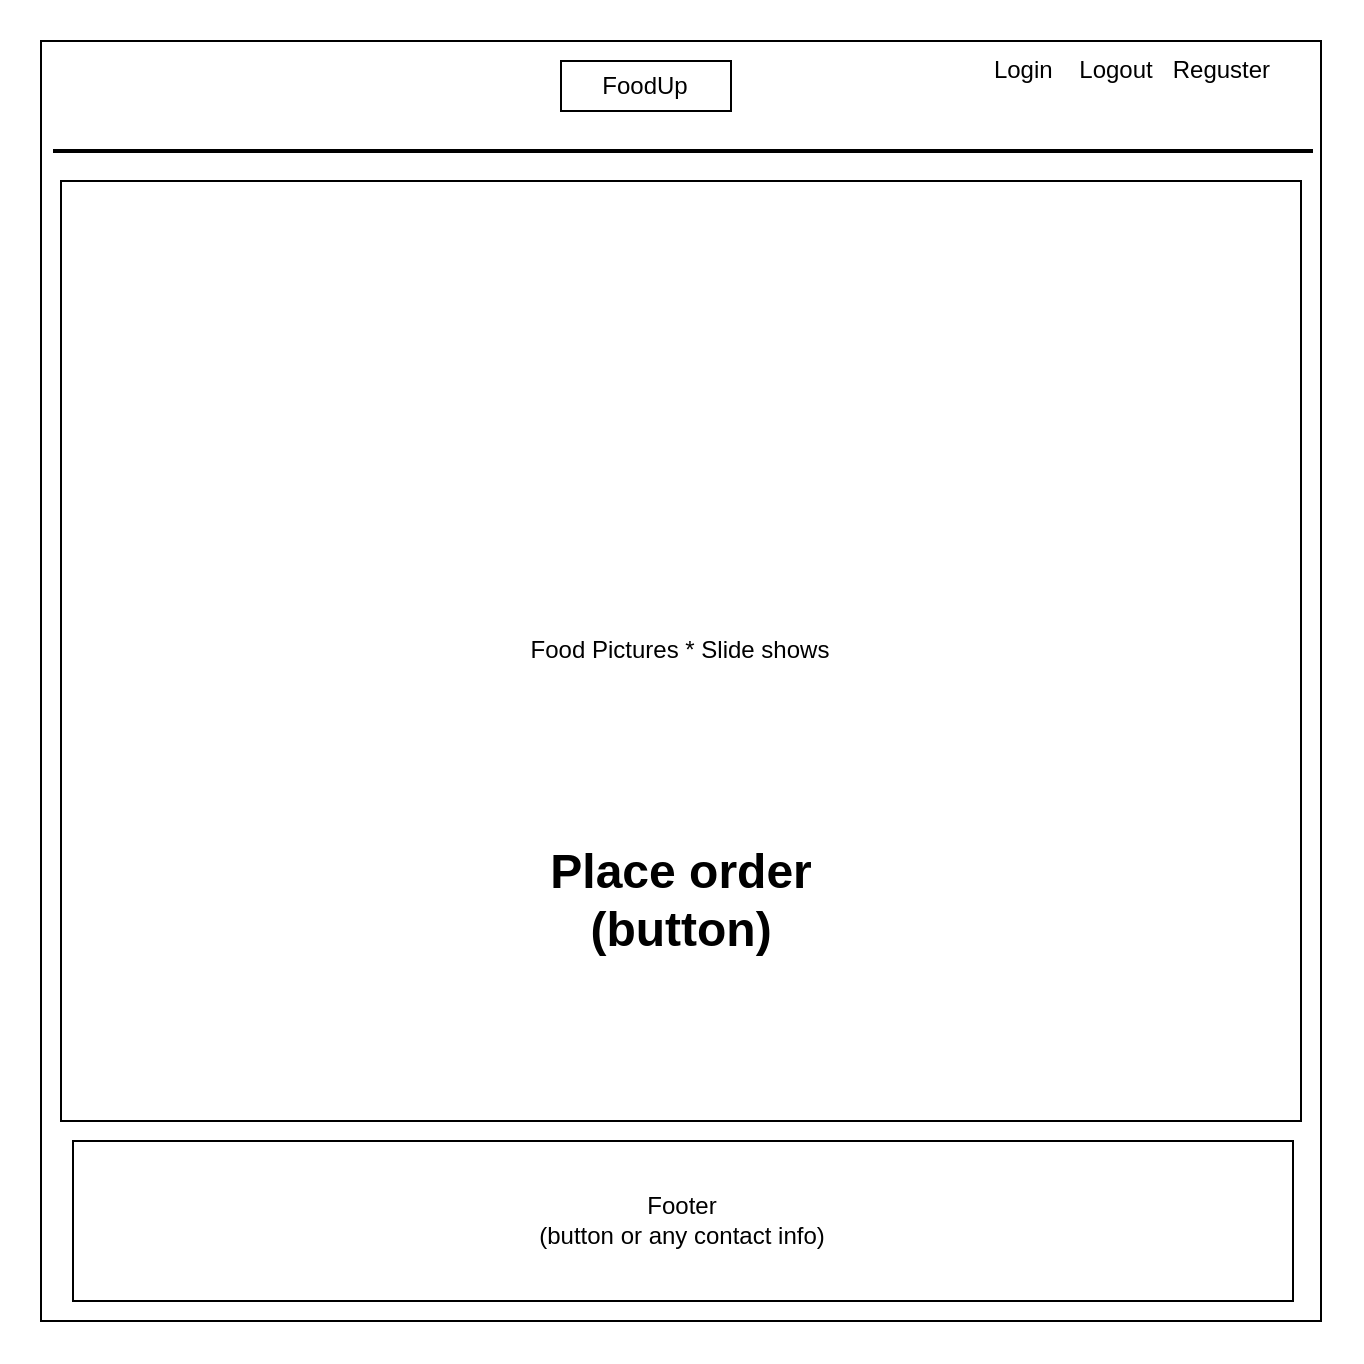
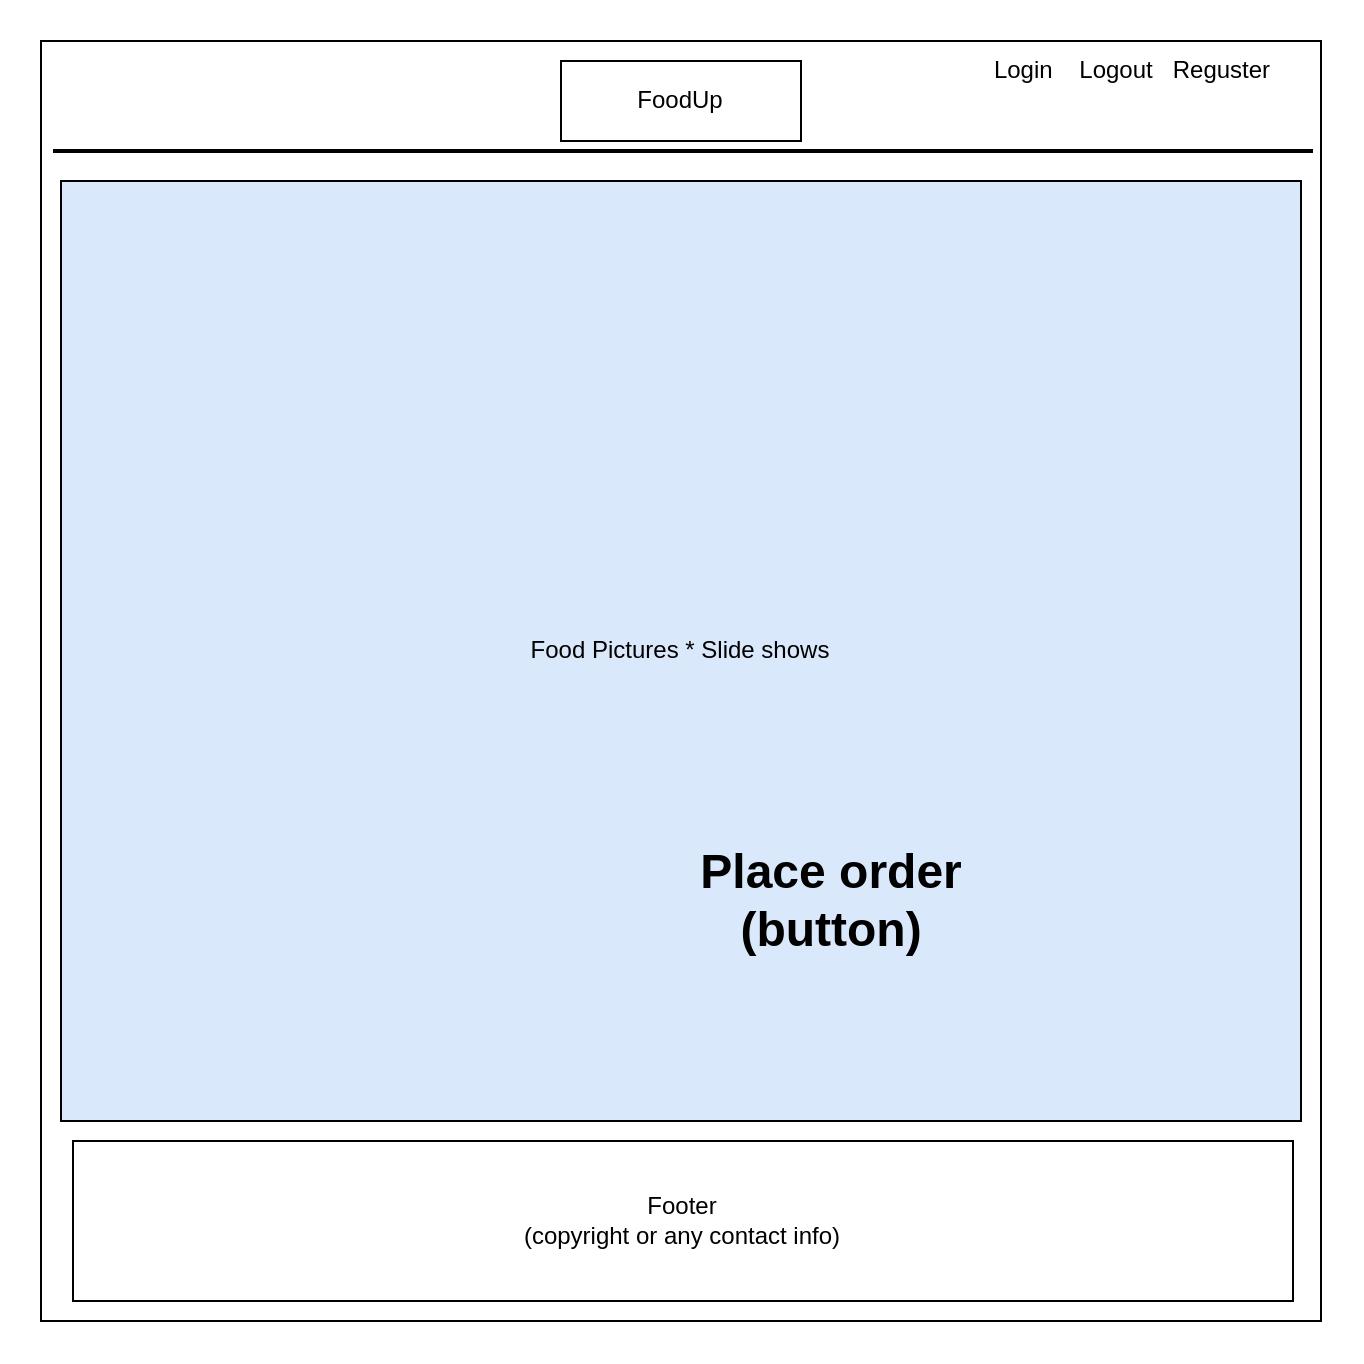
(646, 86) -> (681, 101)
(681, 651) -> (681, 651)
(681, 901) -> (831, 901)
(683, 1221) -> (683, 1221)
